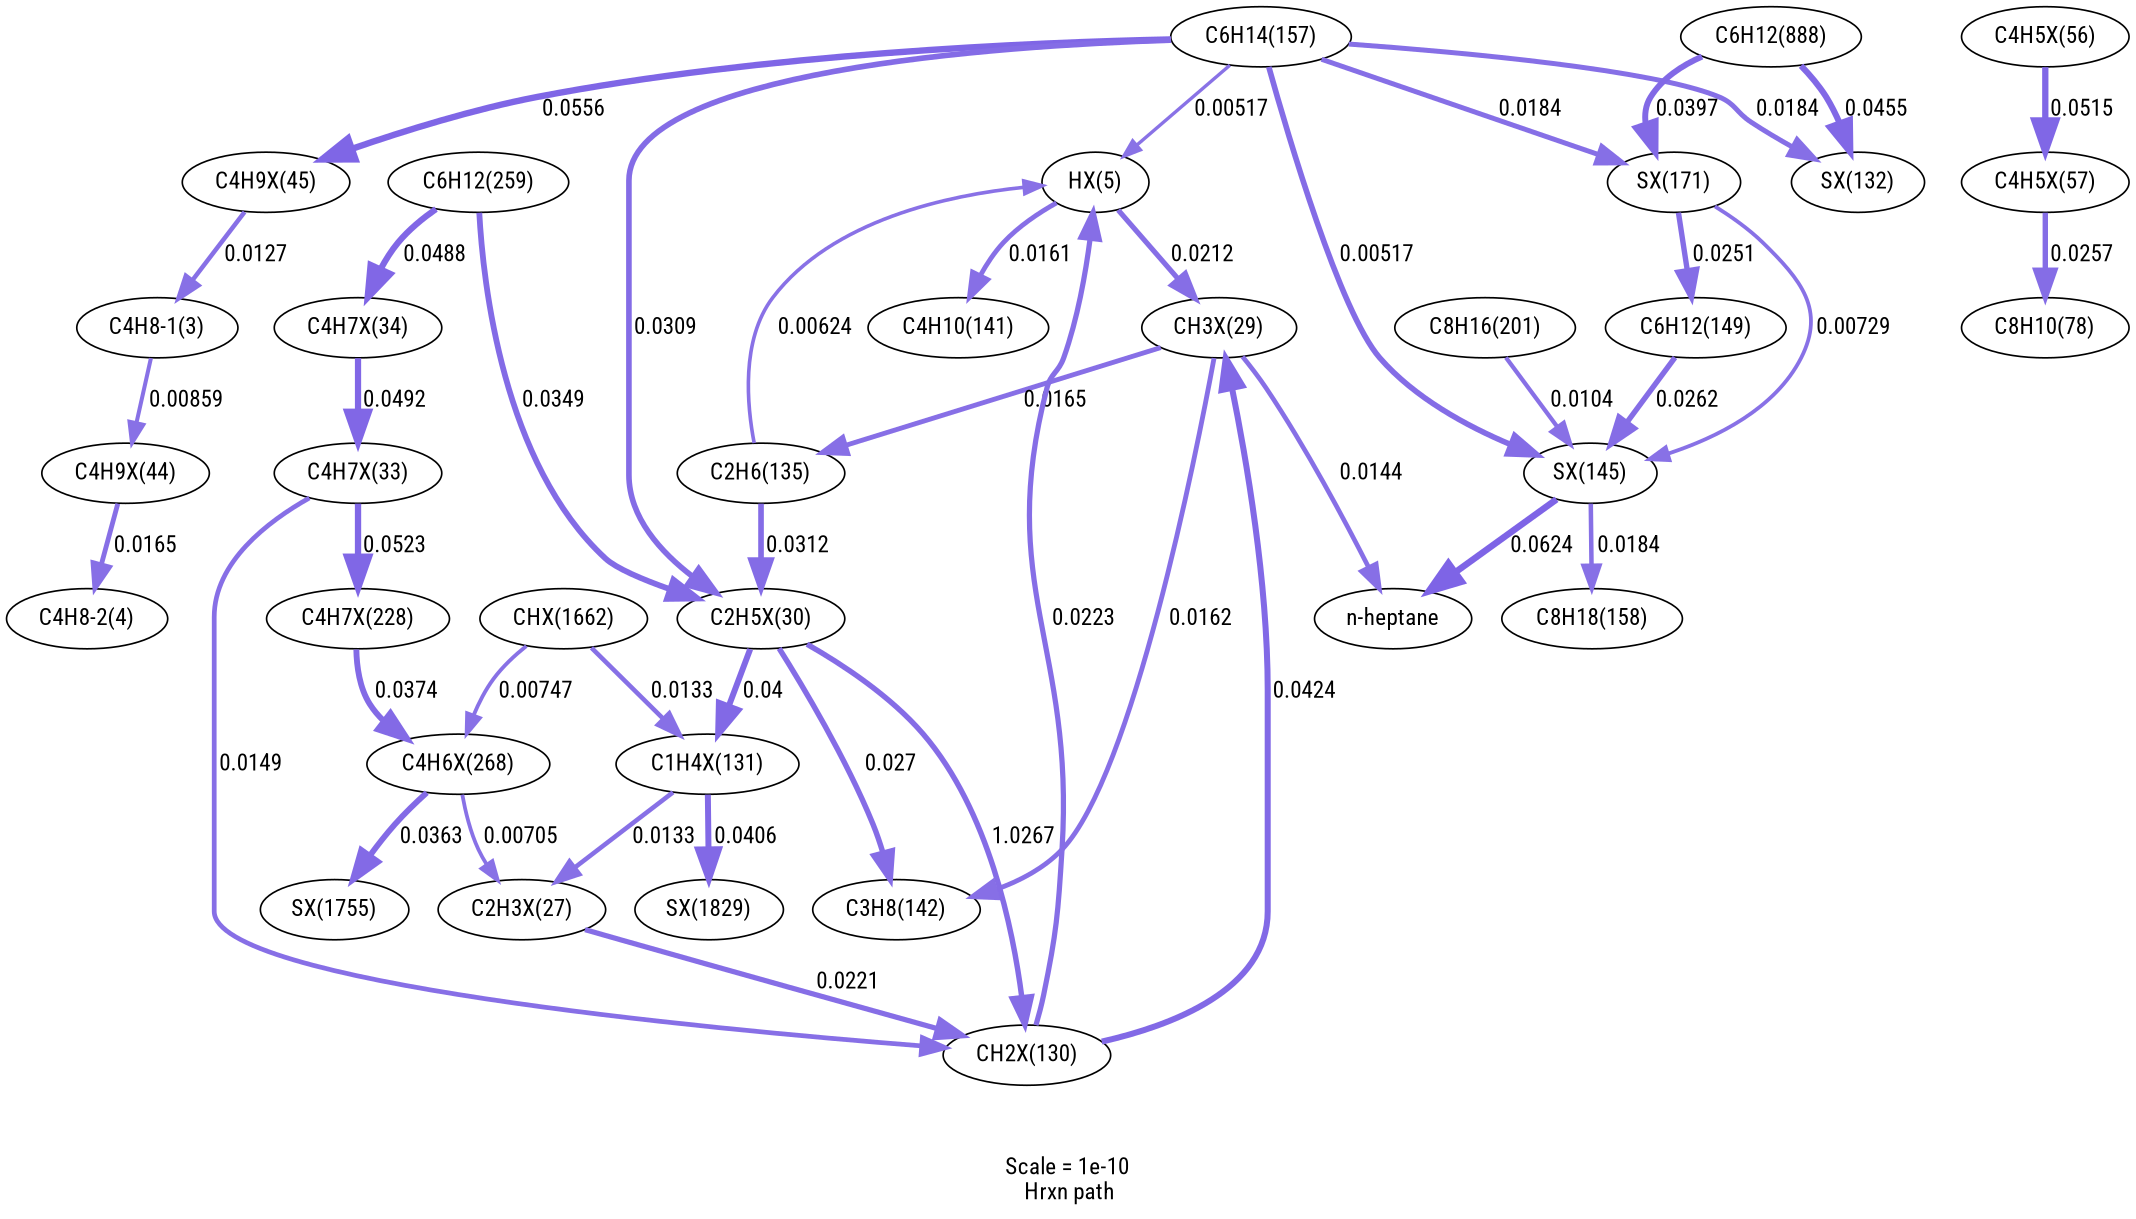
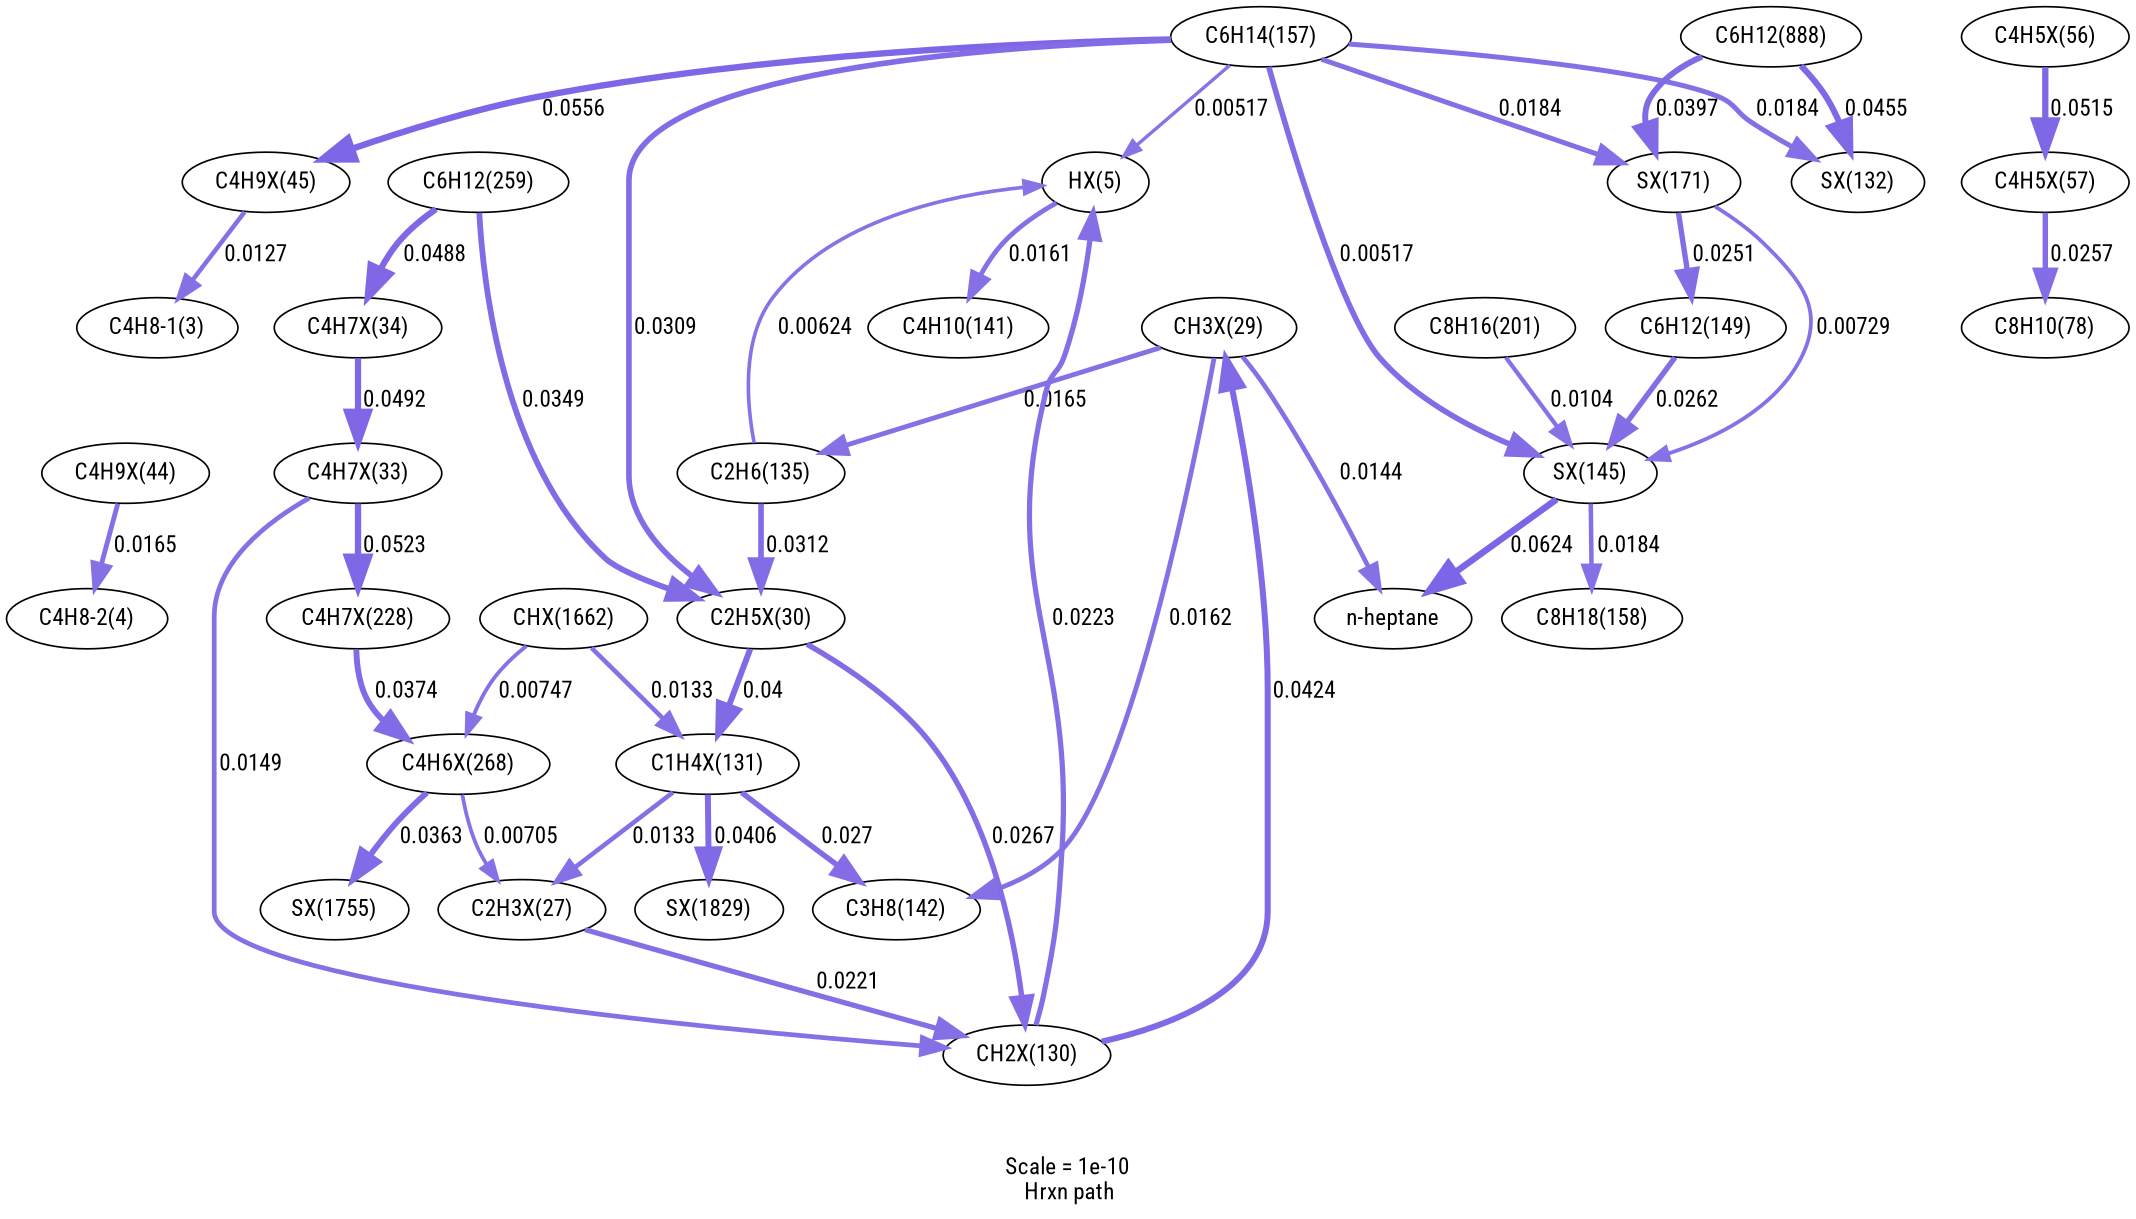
(1148, 245) -> none
(144, 390) -> none
(837, 748) -> (789, 829)
(1021, 837) -> (1021, 837)
